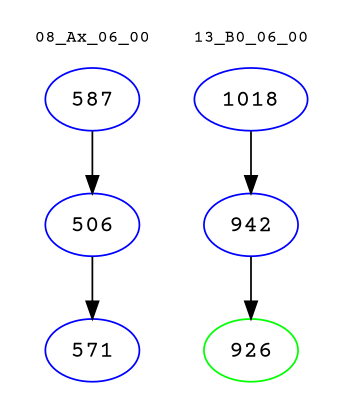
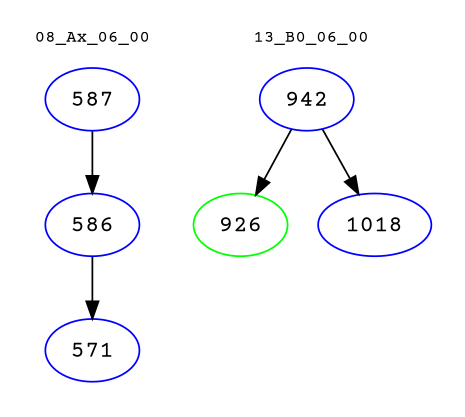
(251, 154) -> (336, 154)
(92, 225) -> (92, 225)
